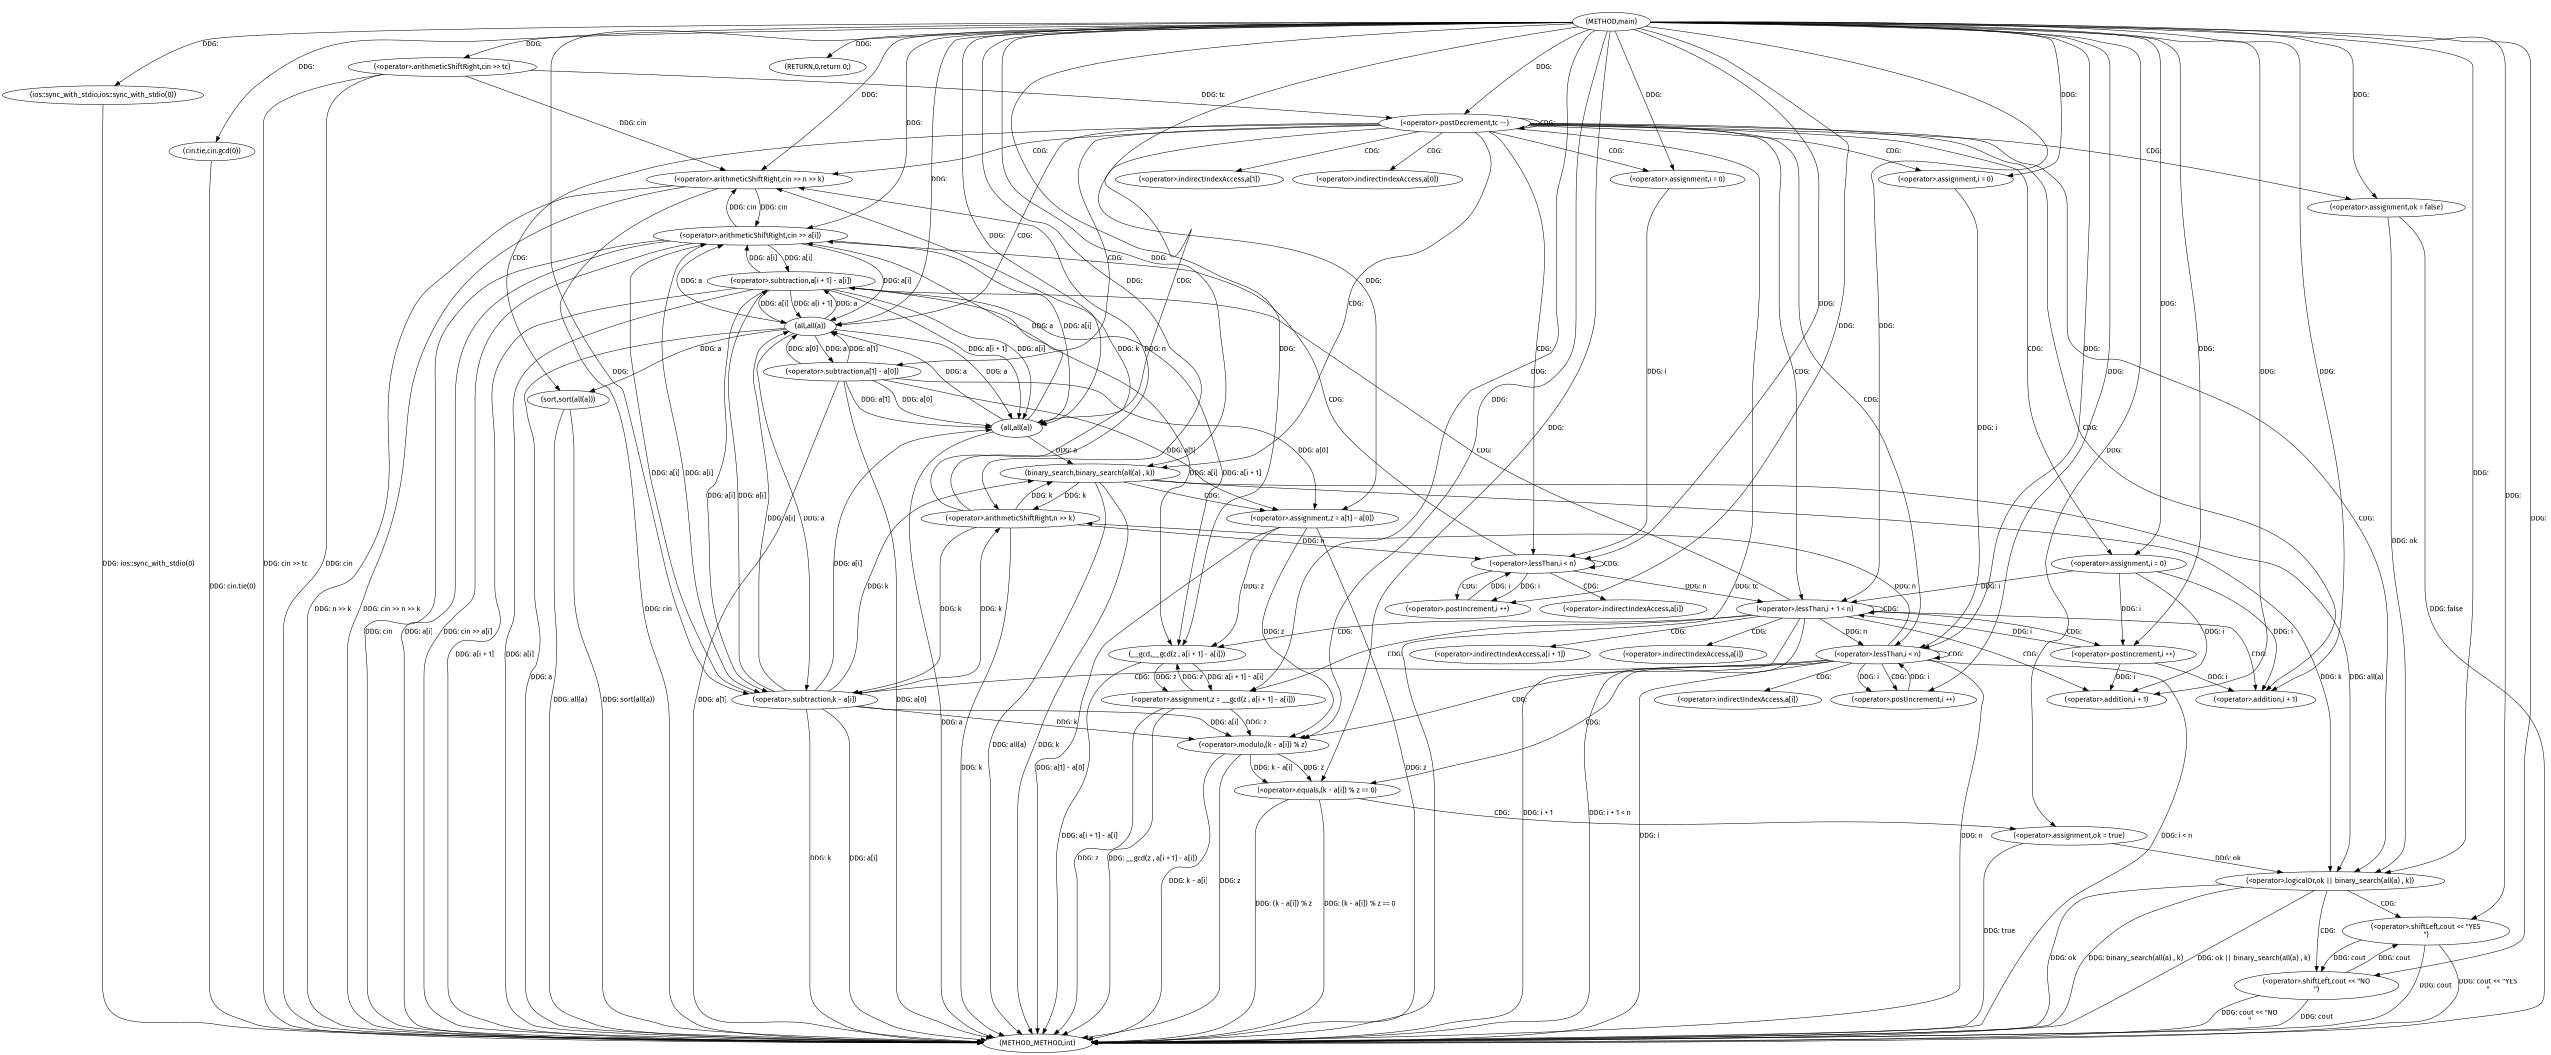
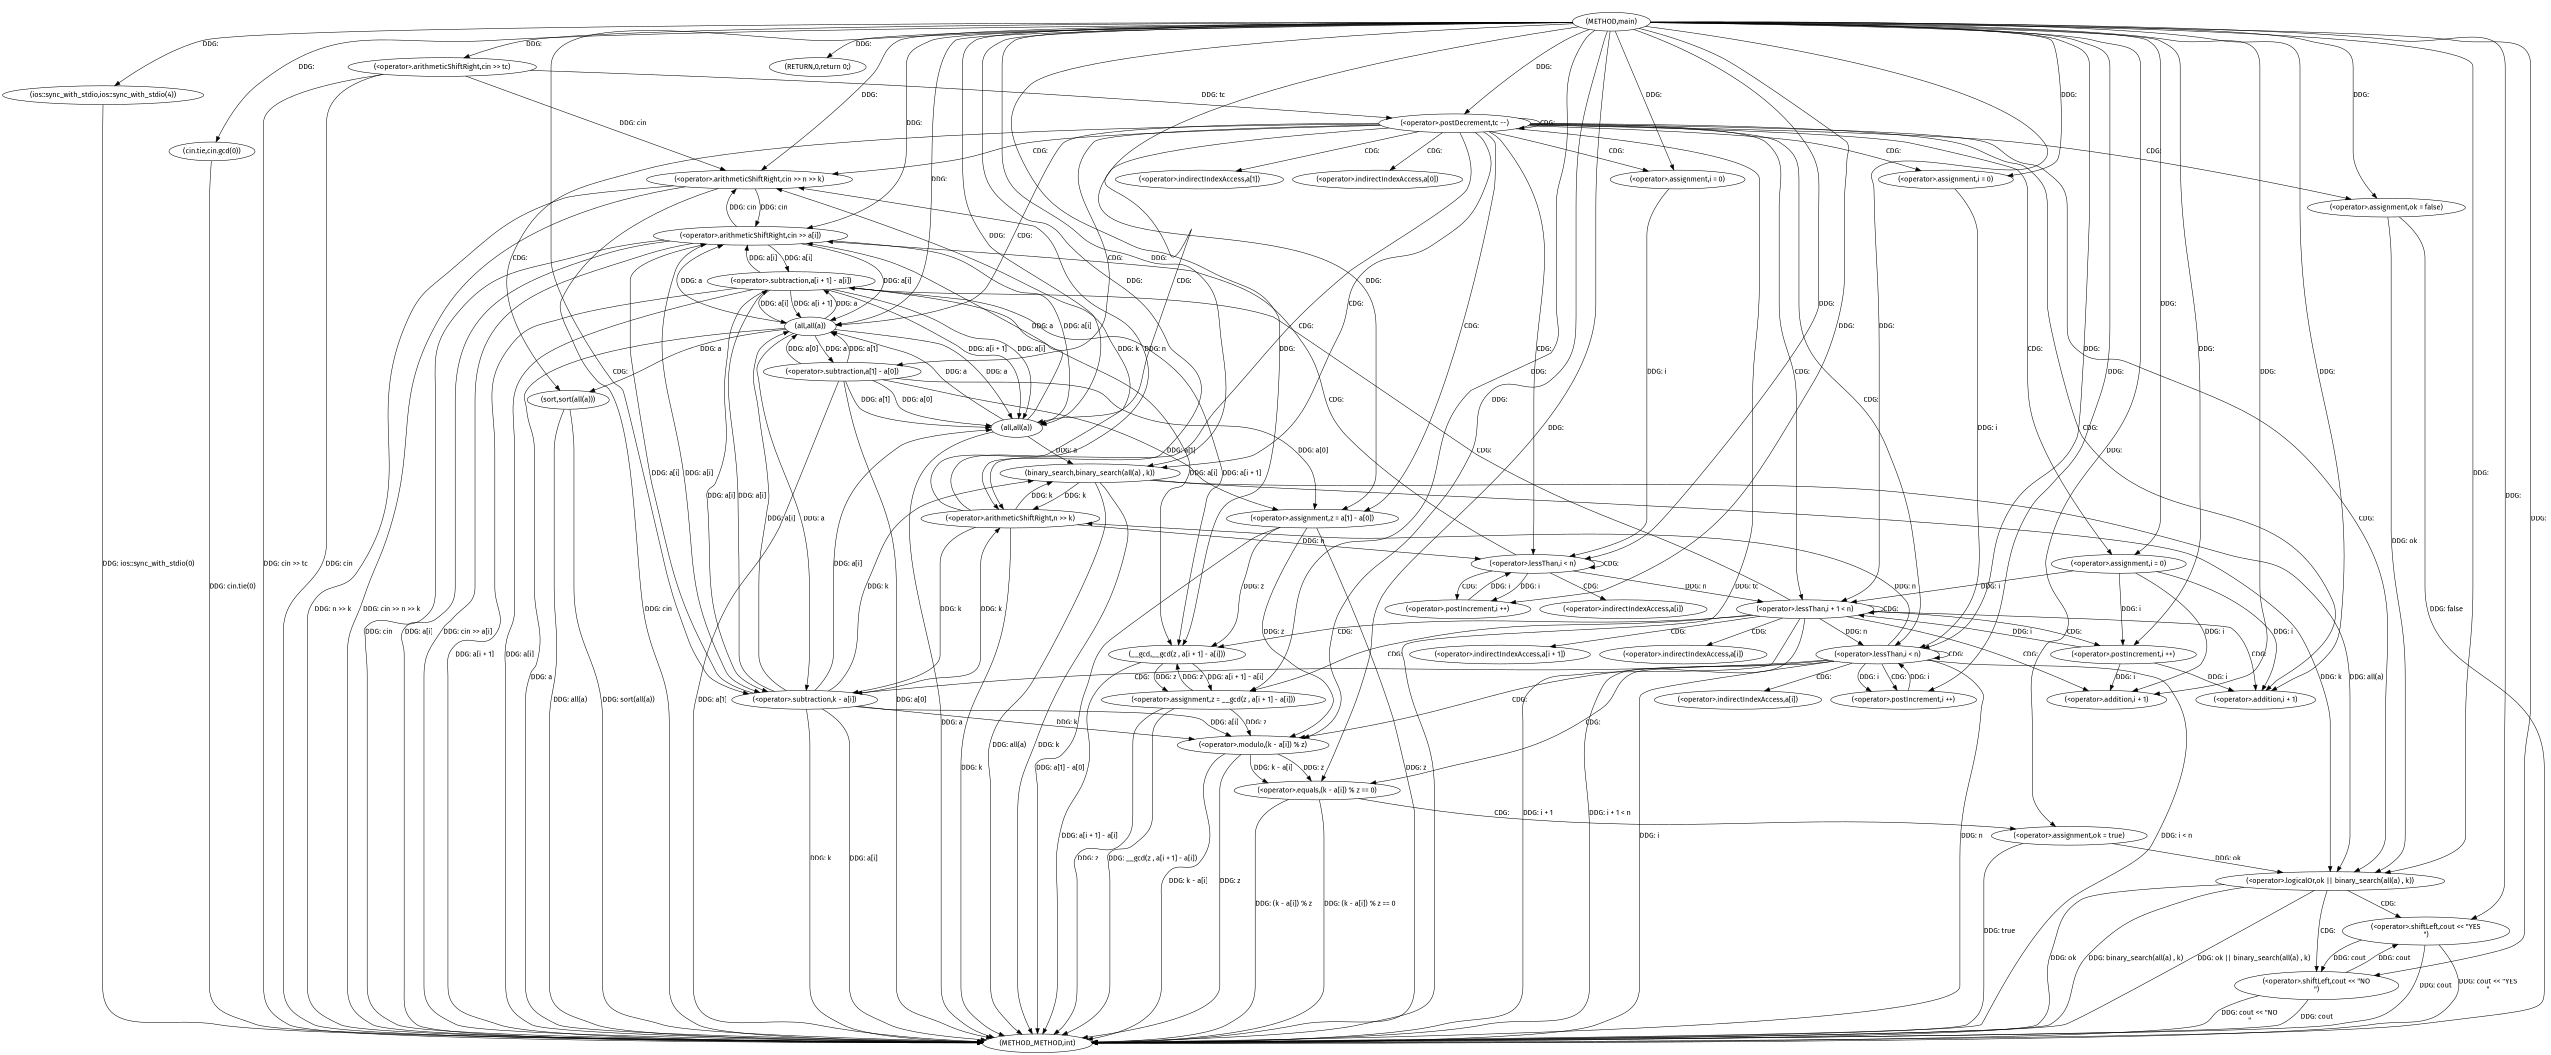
(103, 95) -> (103, 95)
none -> (1252, 369)
(621, 372) -> (621, 372)
(1192, 497) -> (1461, 329)
